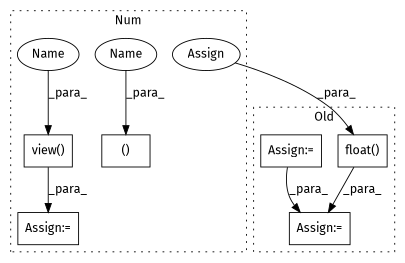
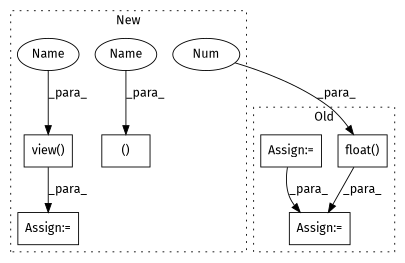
(129, 21) -> (129, 21)
(206, 54) -> (206, 54)
